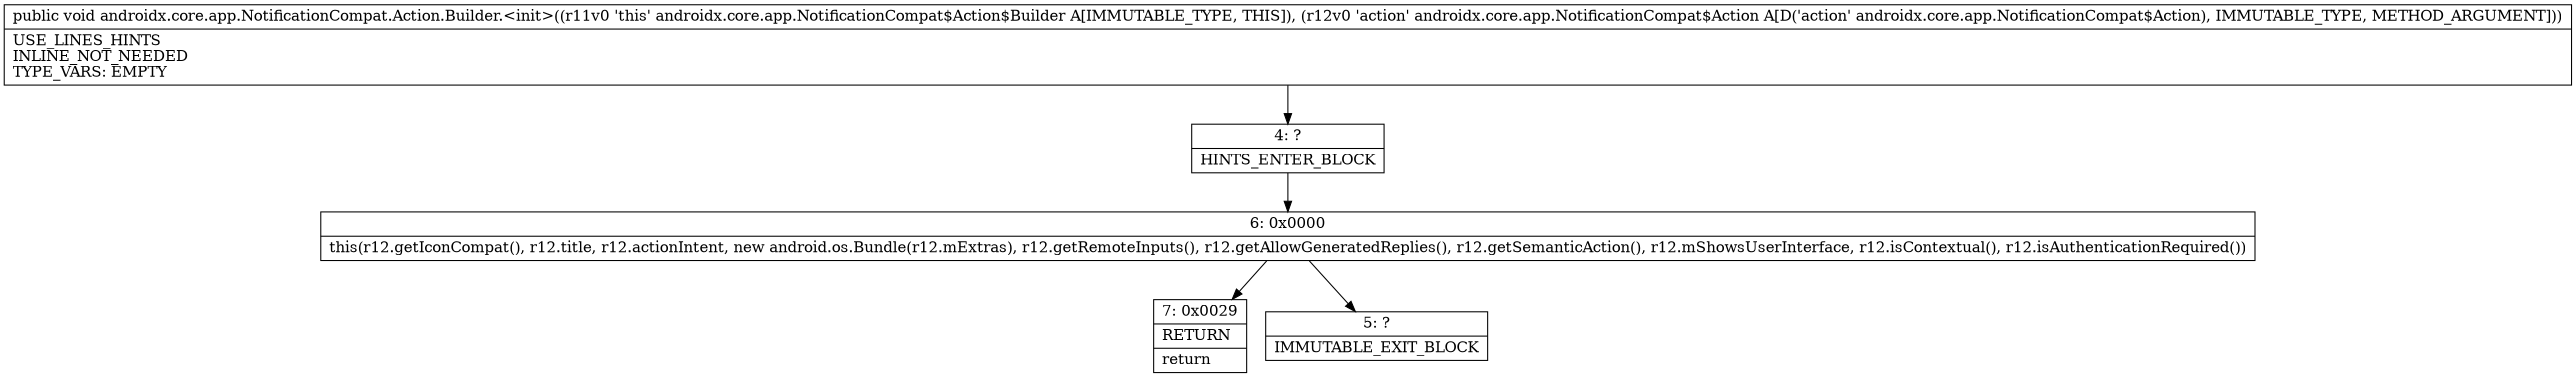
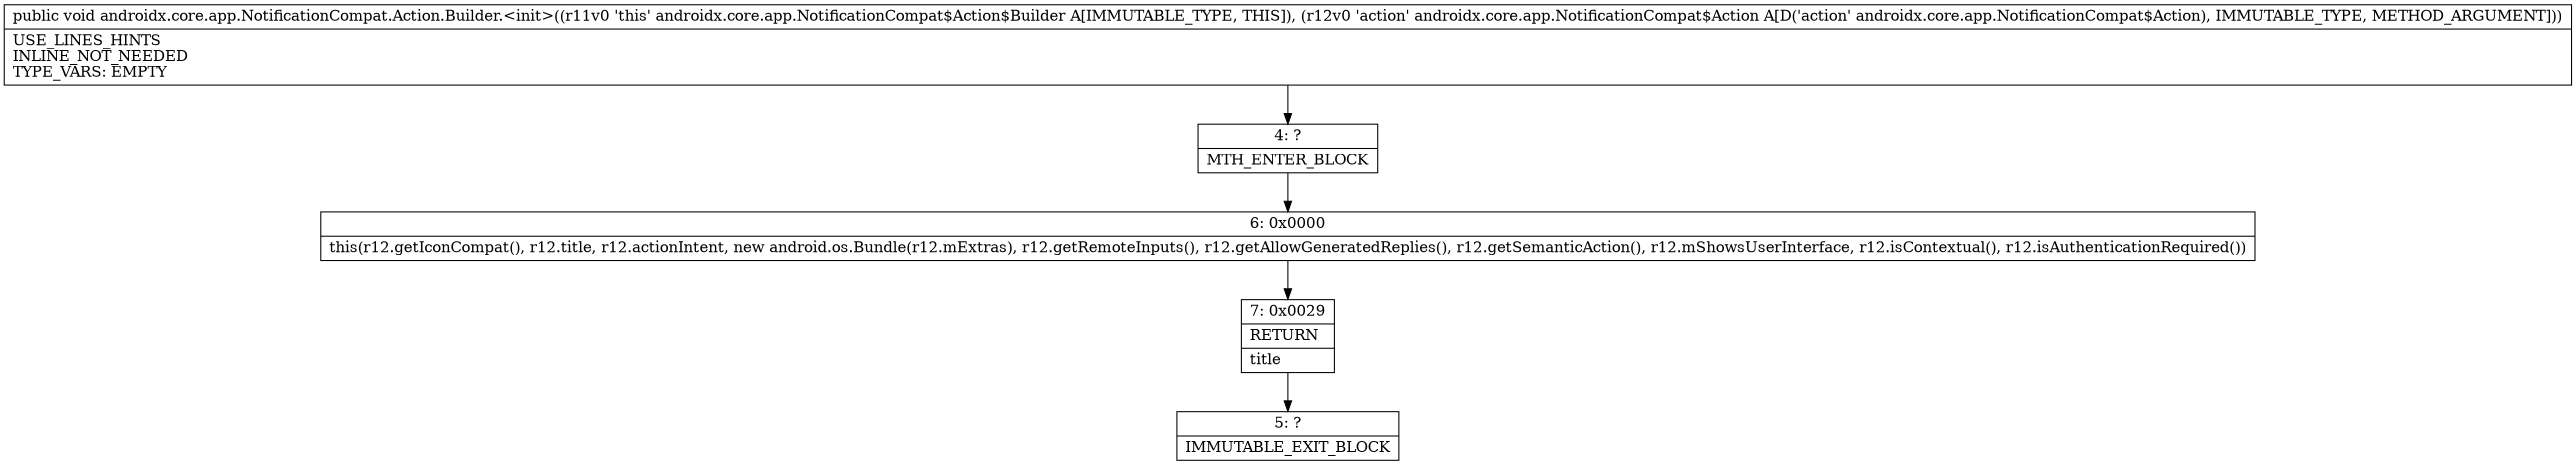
(1288, 160) -> (1288, 160)
(1329, 282) -> (1288, 387)
(1186, 360) -> (1266, 360)
